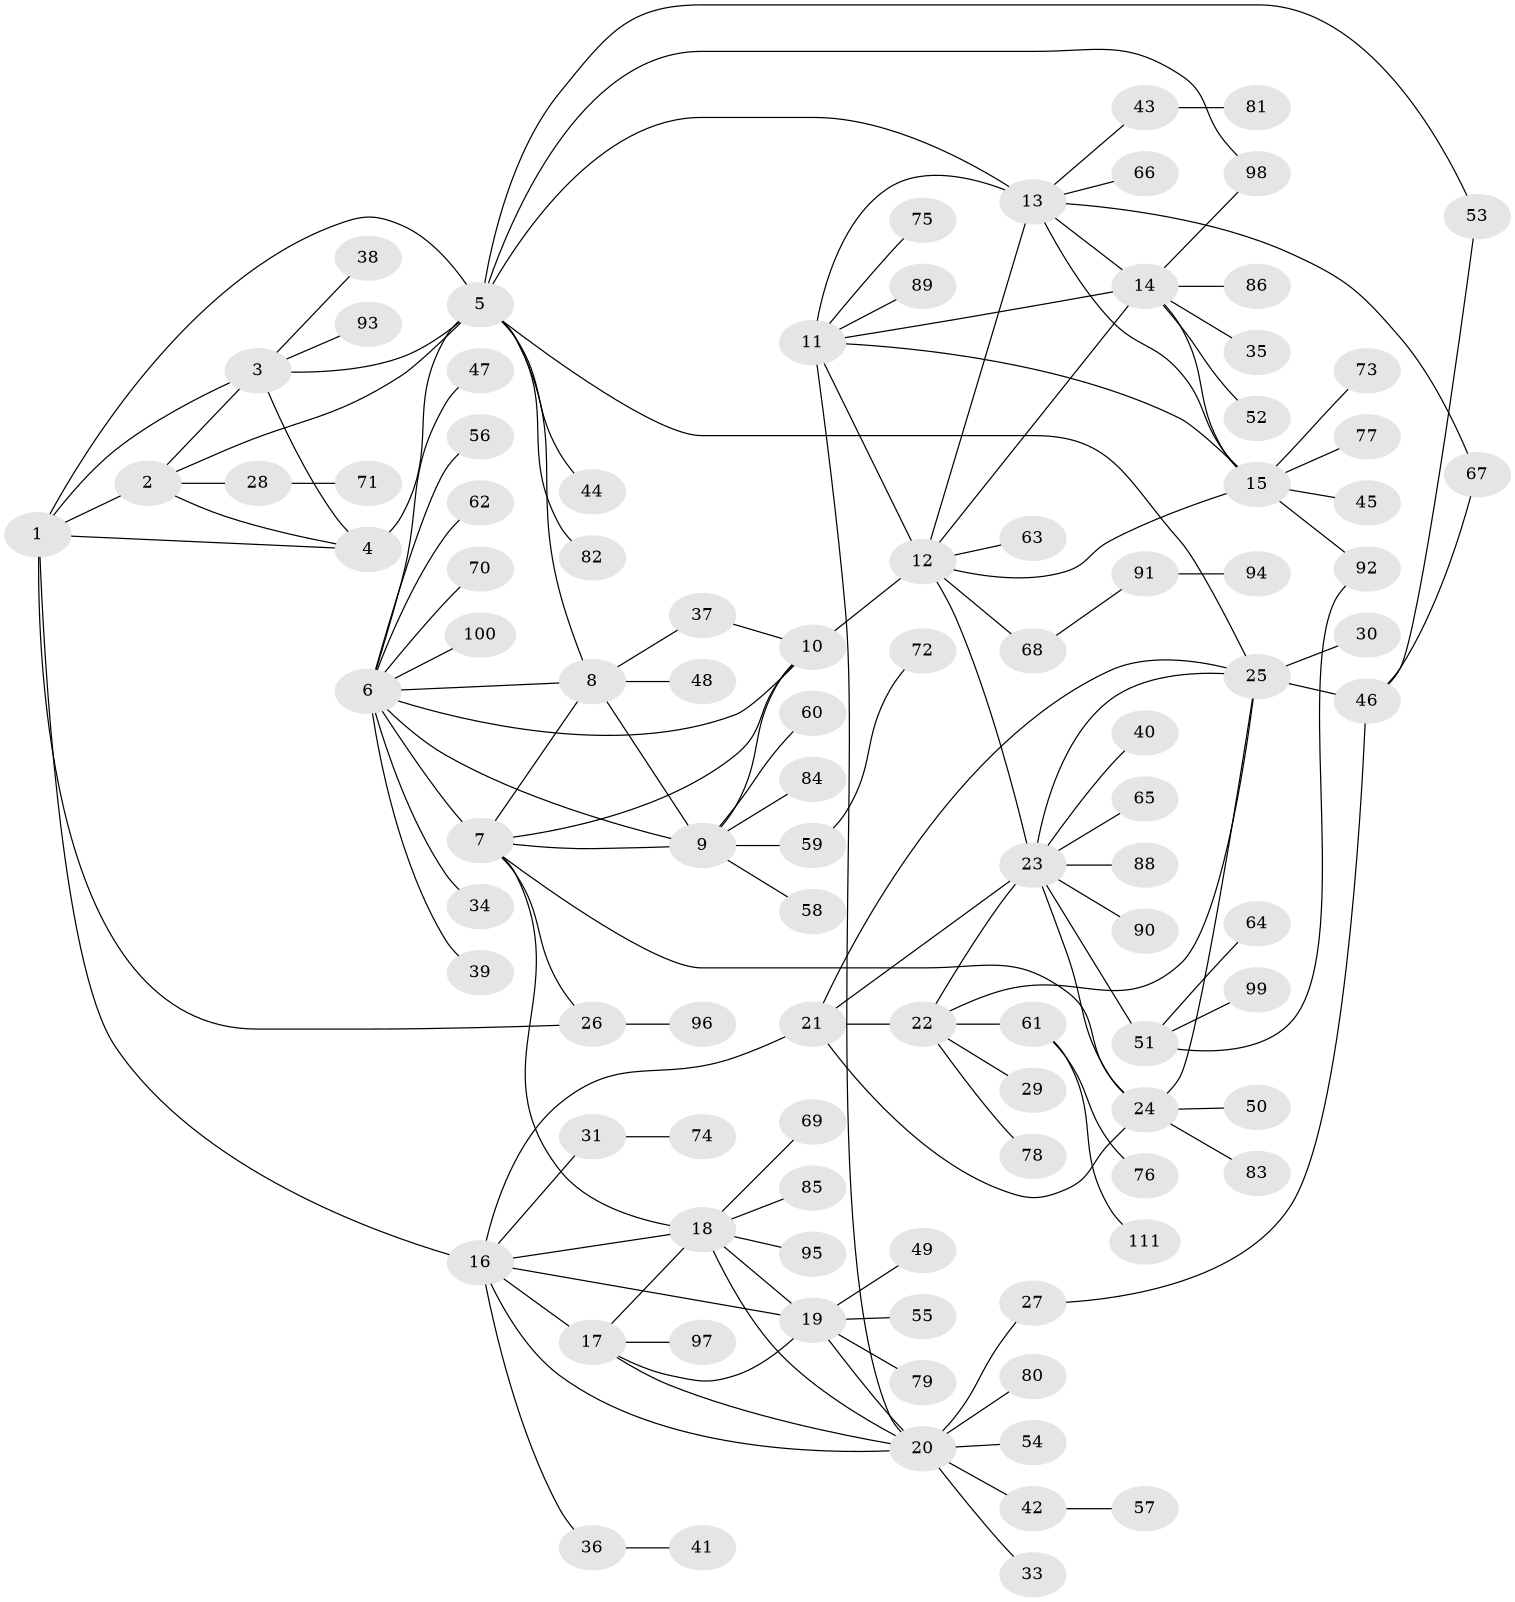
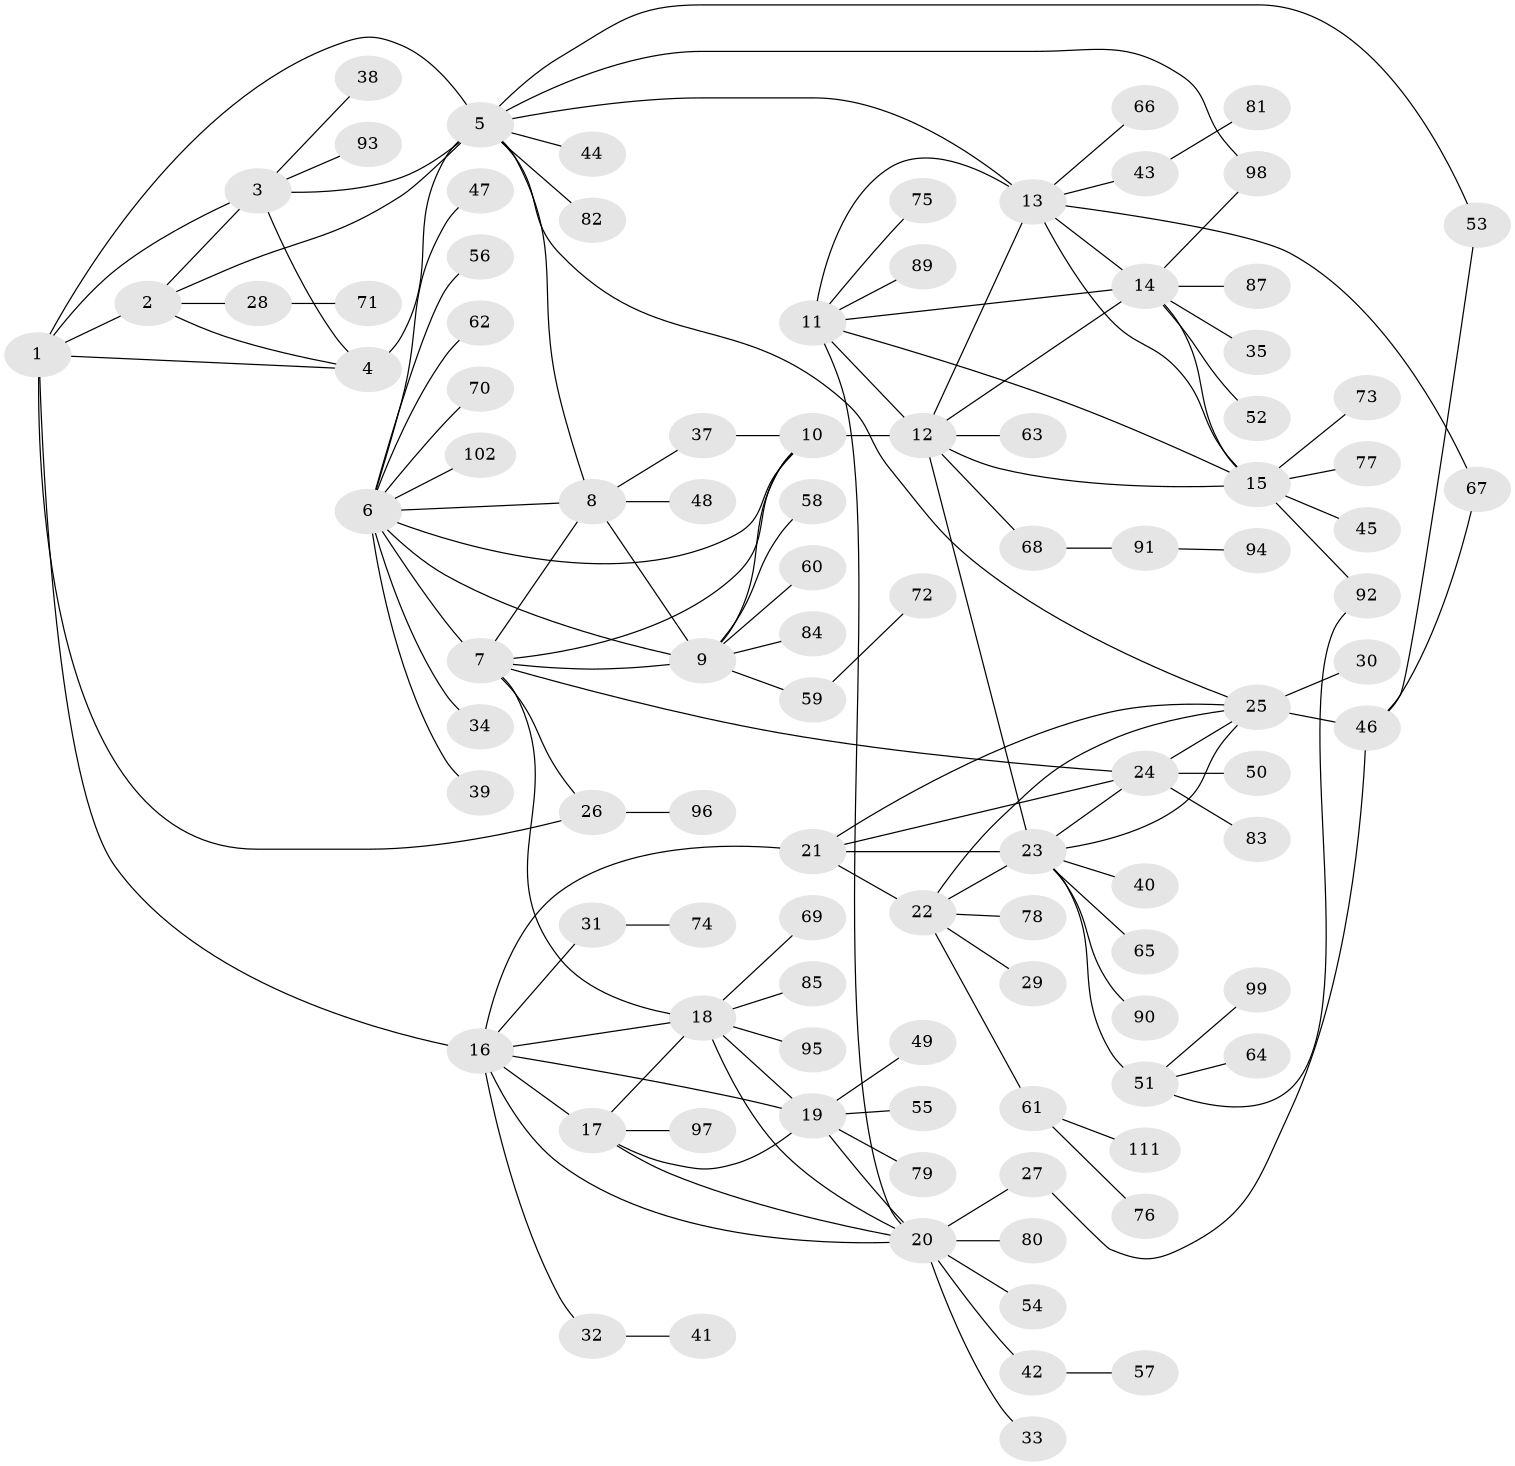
(1257, 286) -> (1257, 286)
(480, 635) -> (480, 455)
(1145, 865) -> none
(592, 1548) -> (592, 1336)
